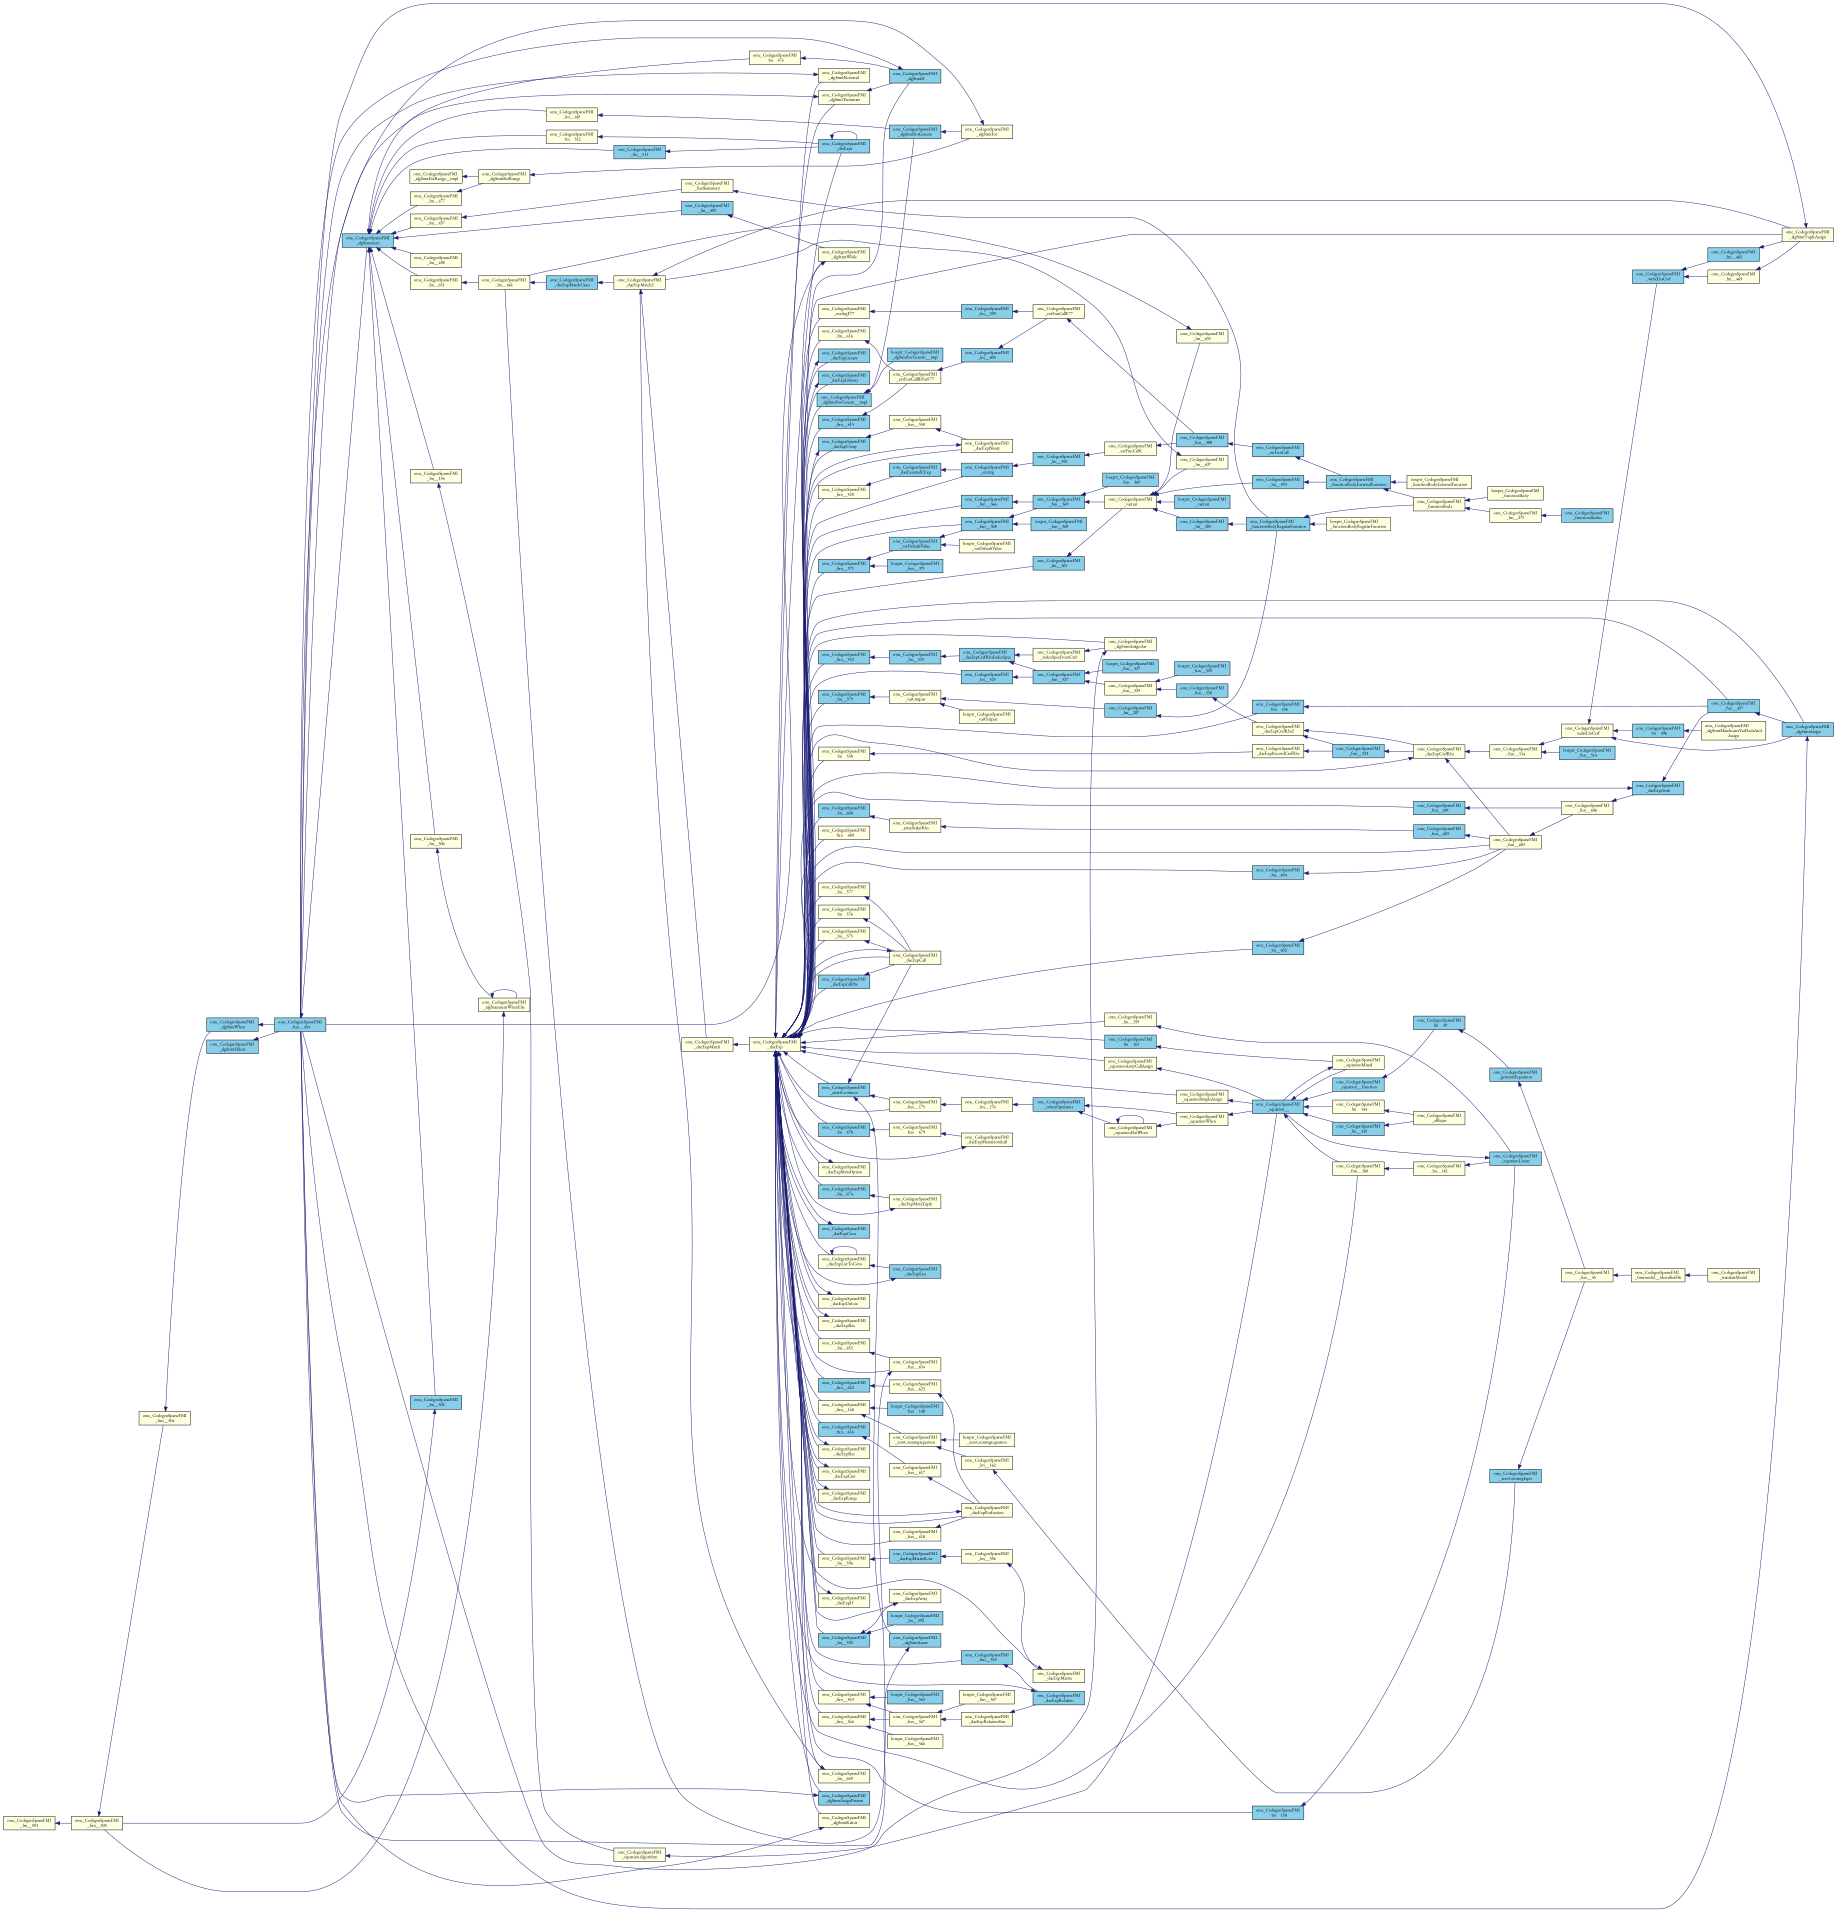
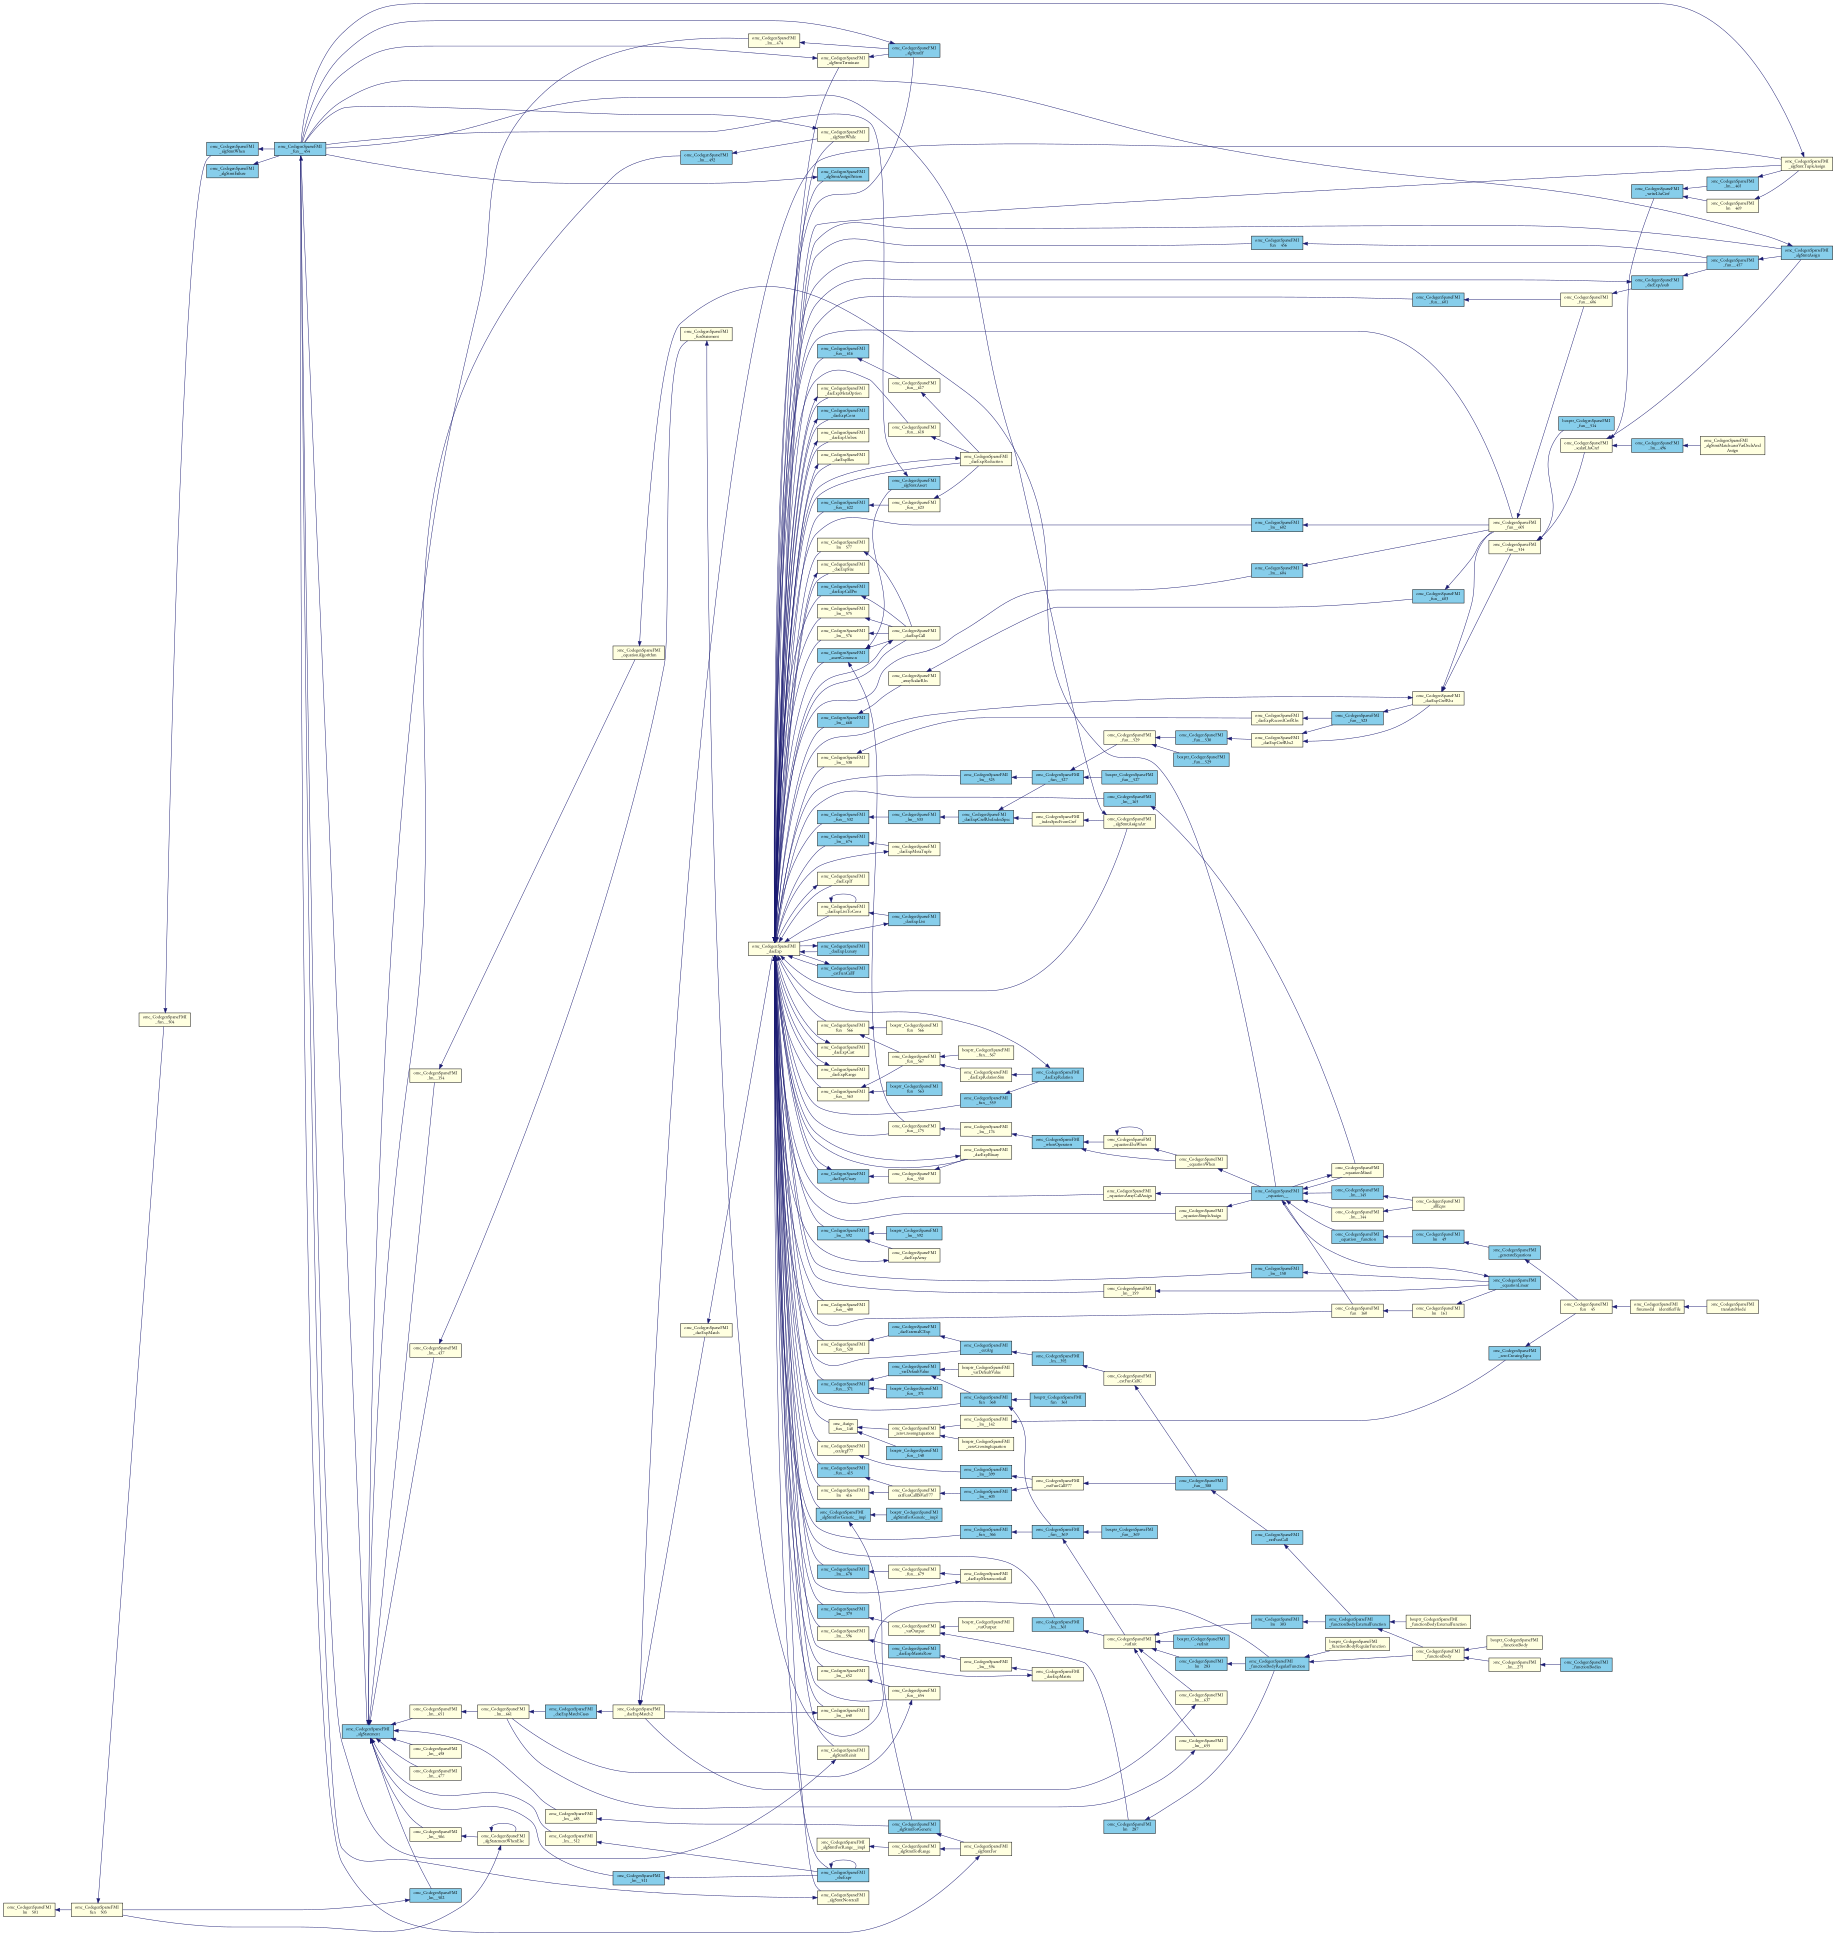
(472, 187) -> none
(844, 378) -> (843, 971)
(844, 1407) -> (843, 1426)
